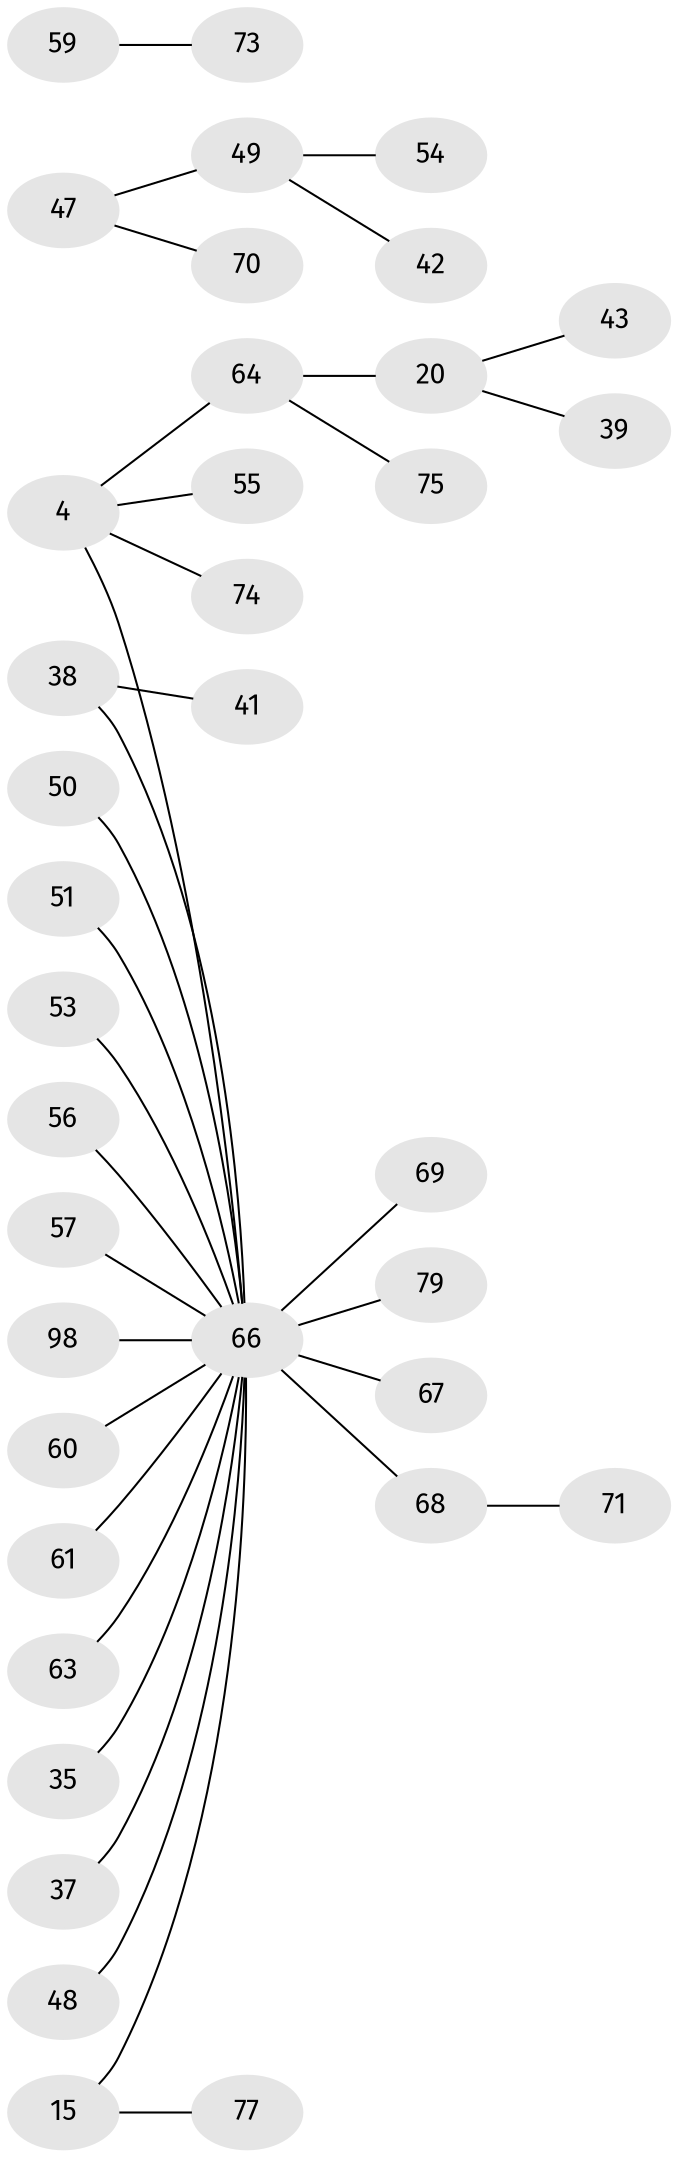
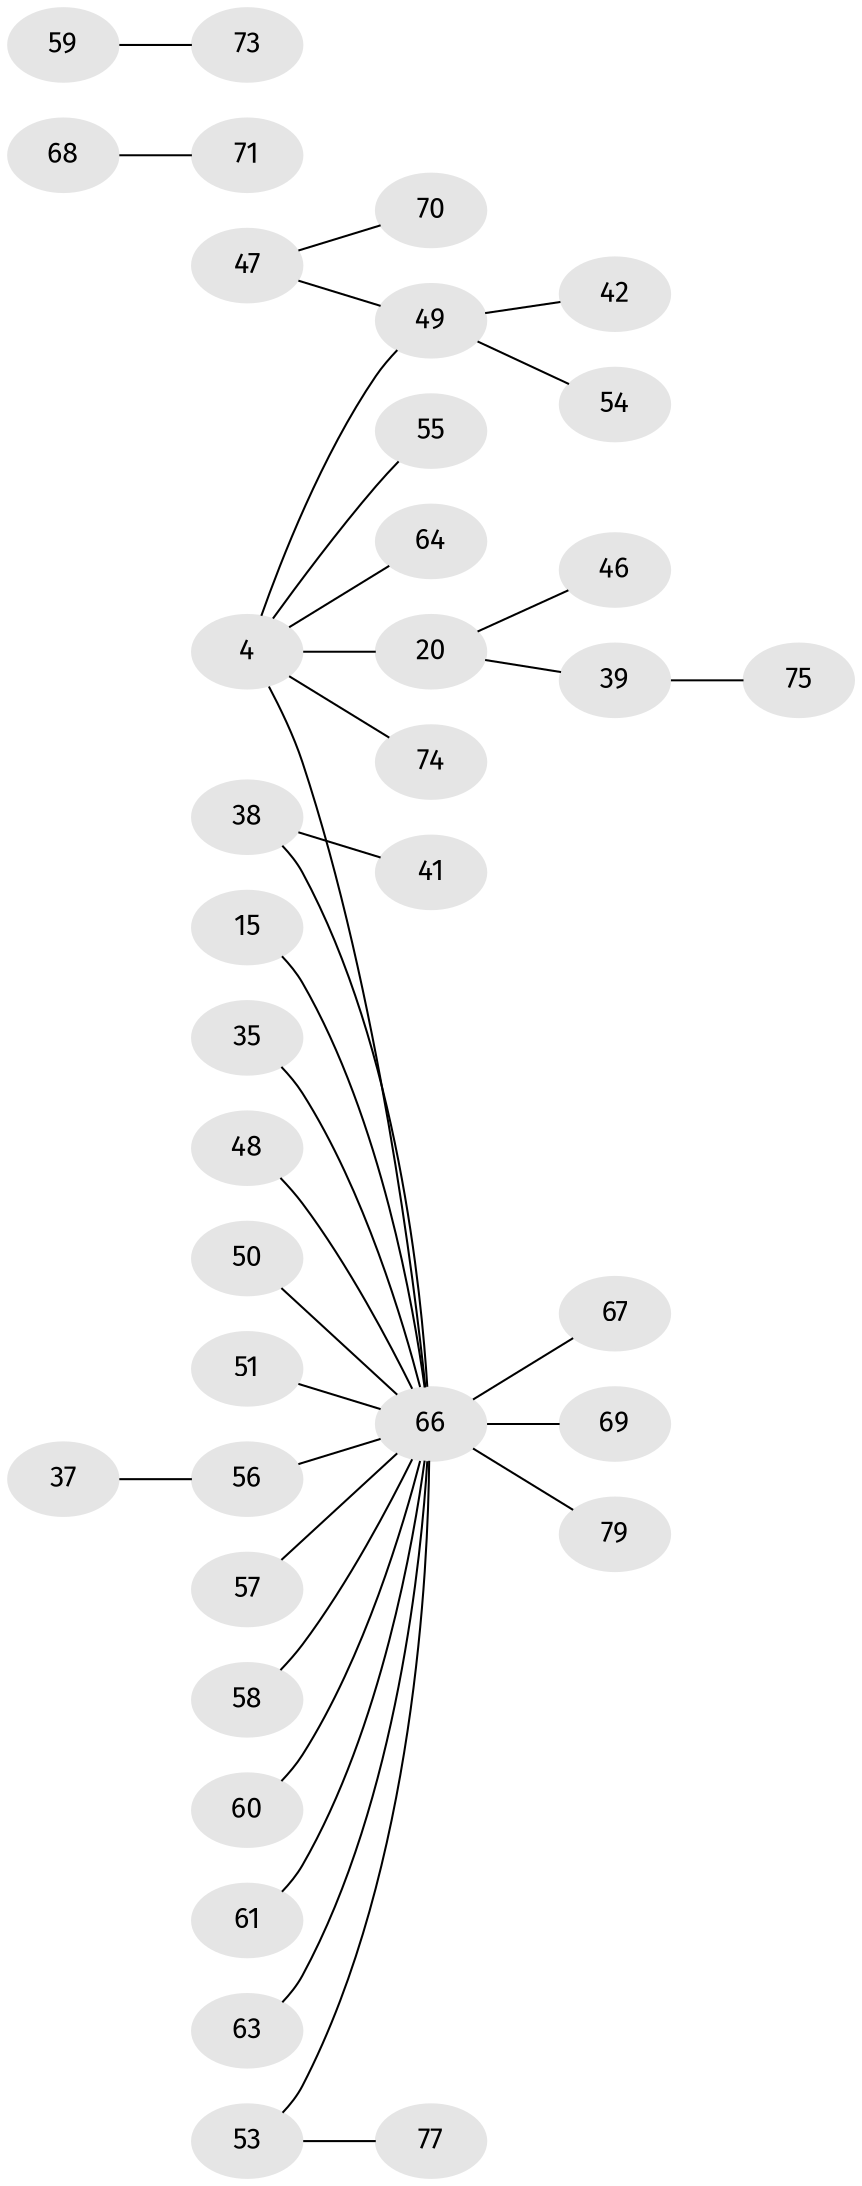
(615, 321) -> (615, 570)
(339, 376) -> (339, 652)
(339, 431) -> (707, 680)
none -> (319, 477)
(63, 1340) -> (247, 1700)
(339, 1423) -> none
(198, 1629) -> (156, 1479)
(156, 2113) -> (339, 2141)
